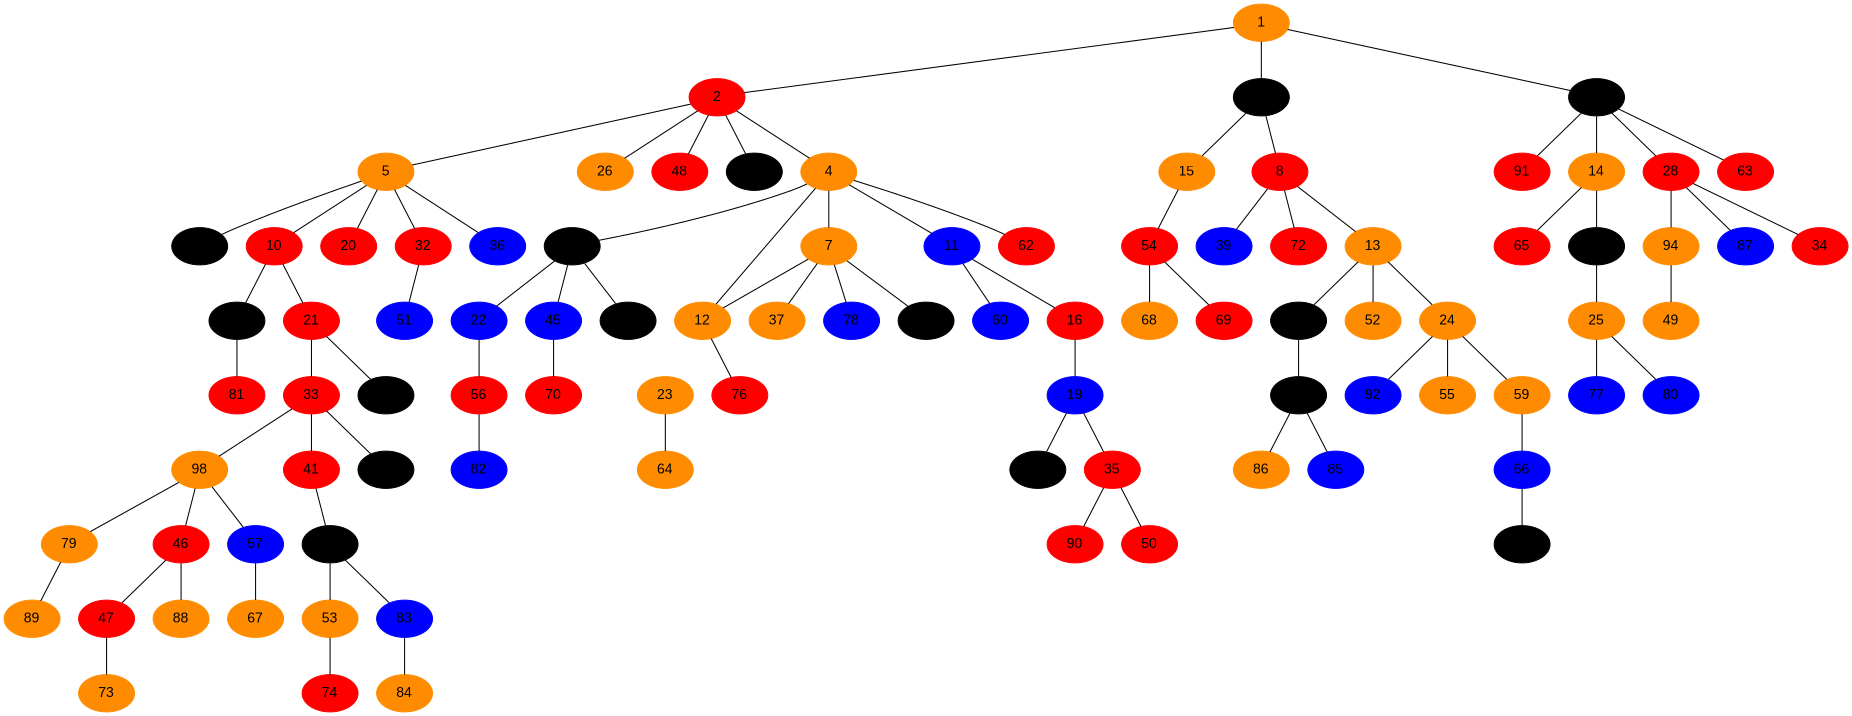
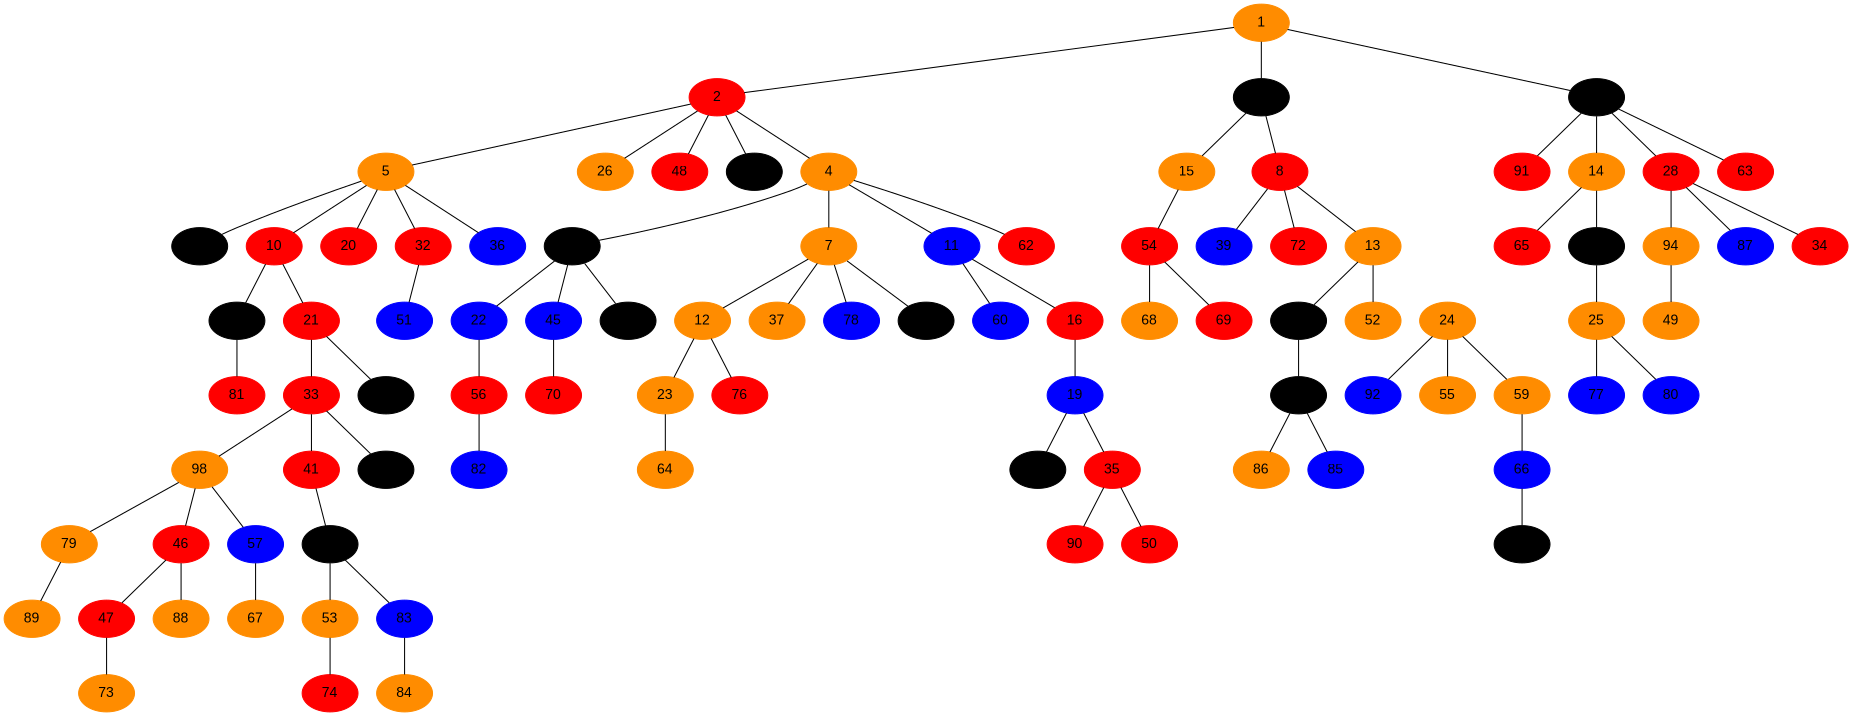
(766, 246) -> (684, 358)
(1410, 283) -> none
